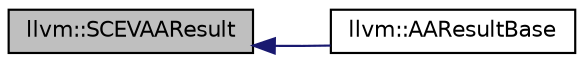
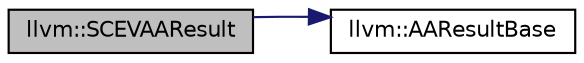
(303, 46) -> (281, 17)
